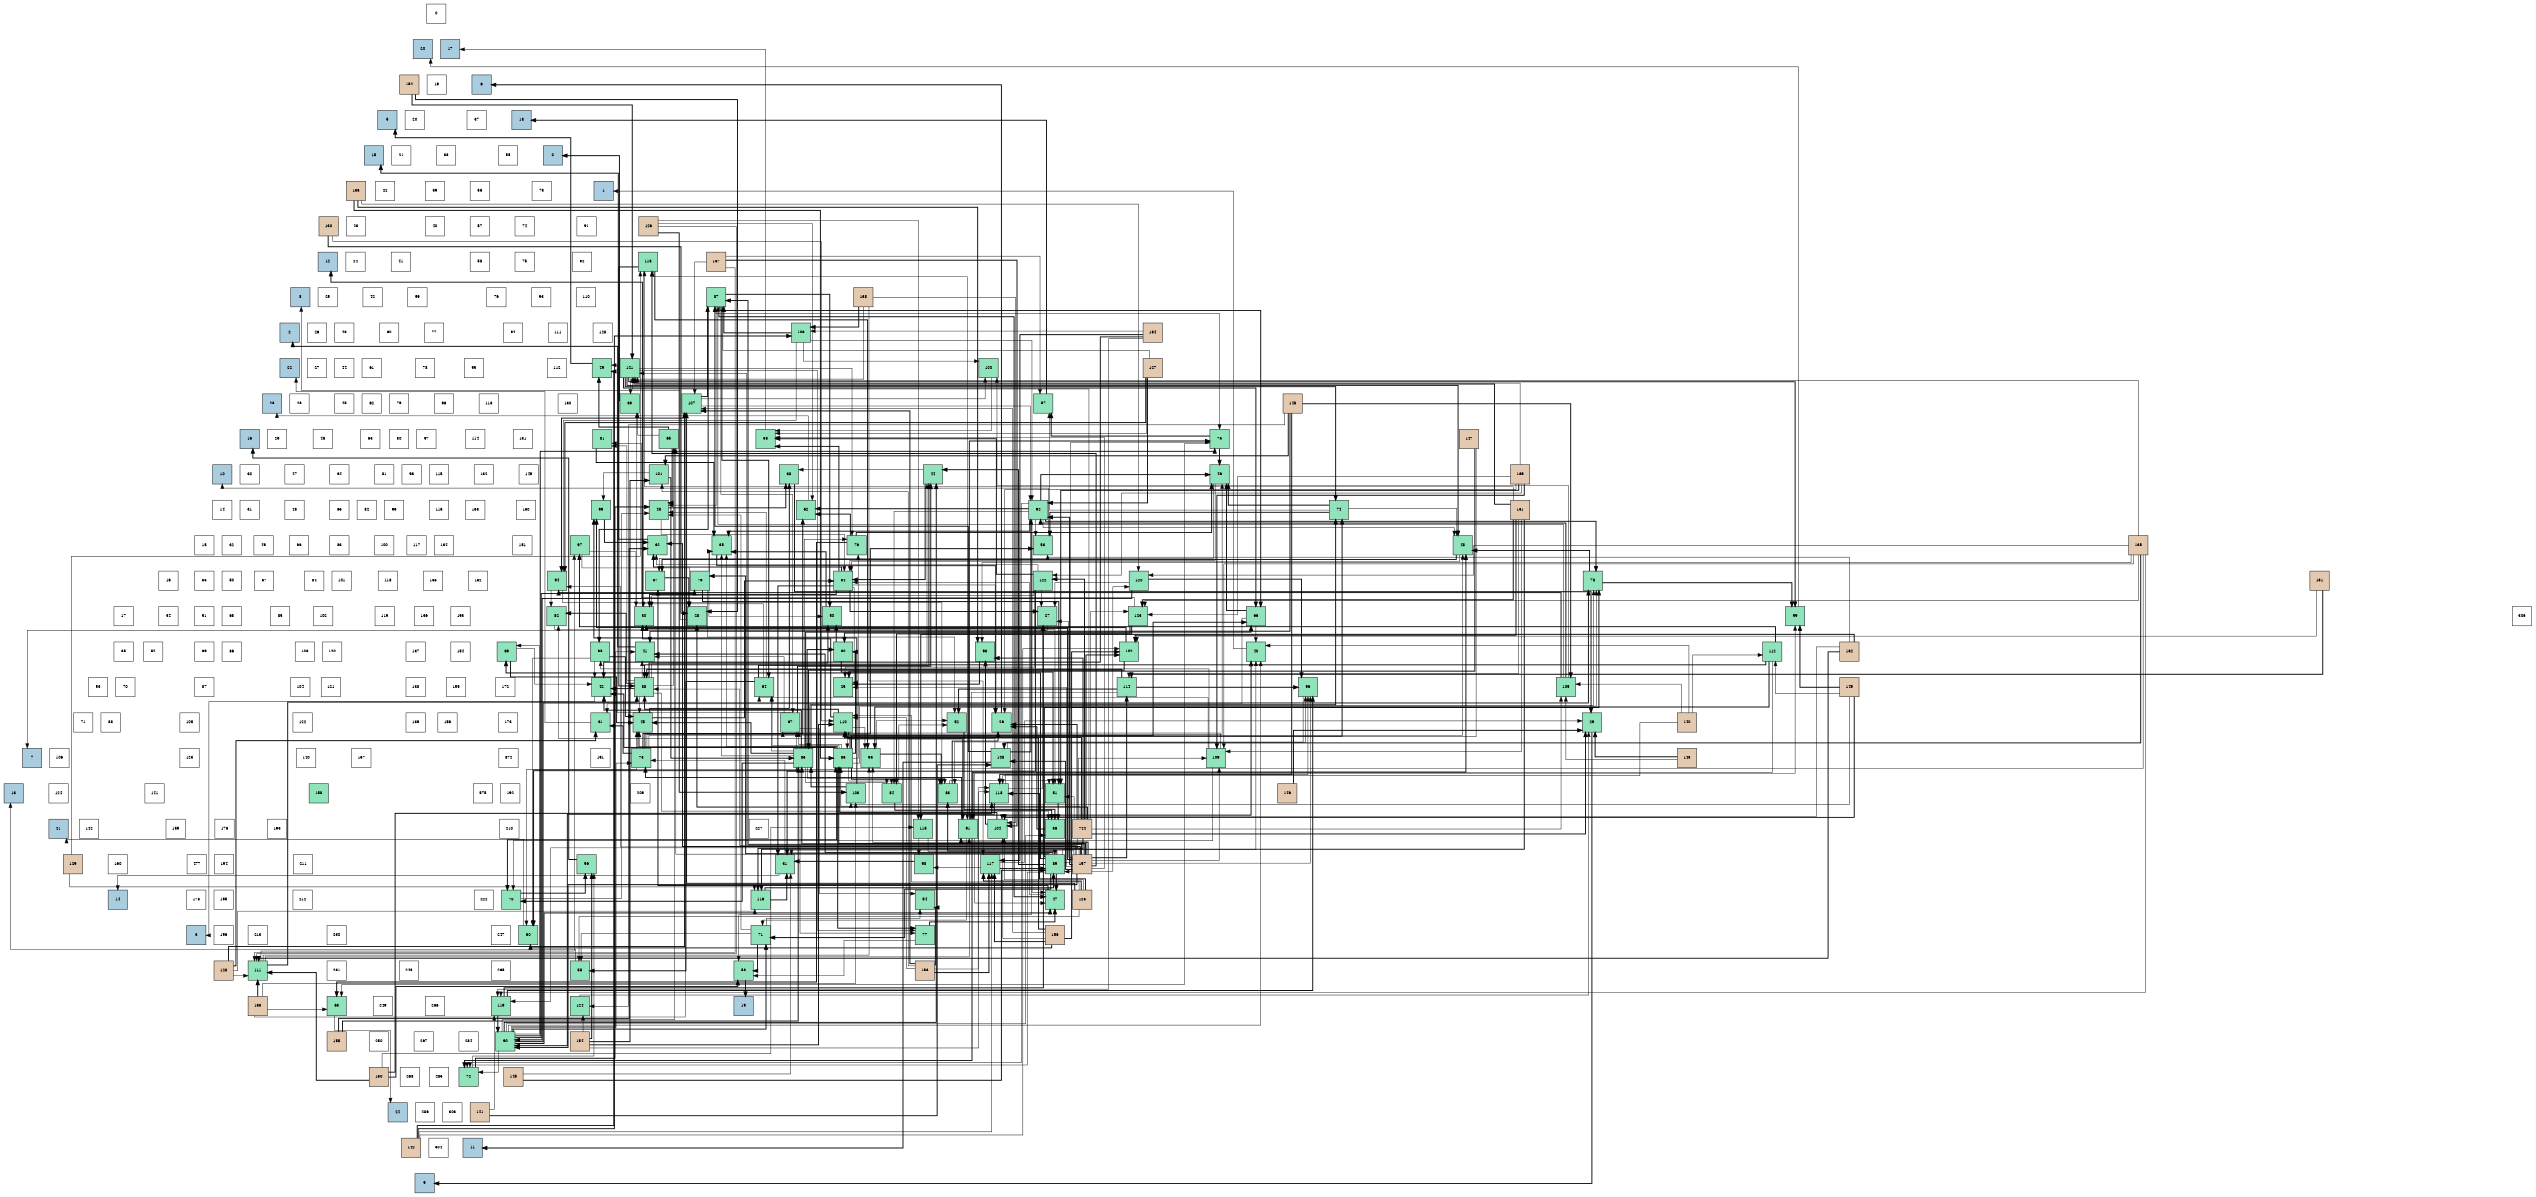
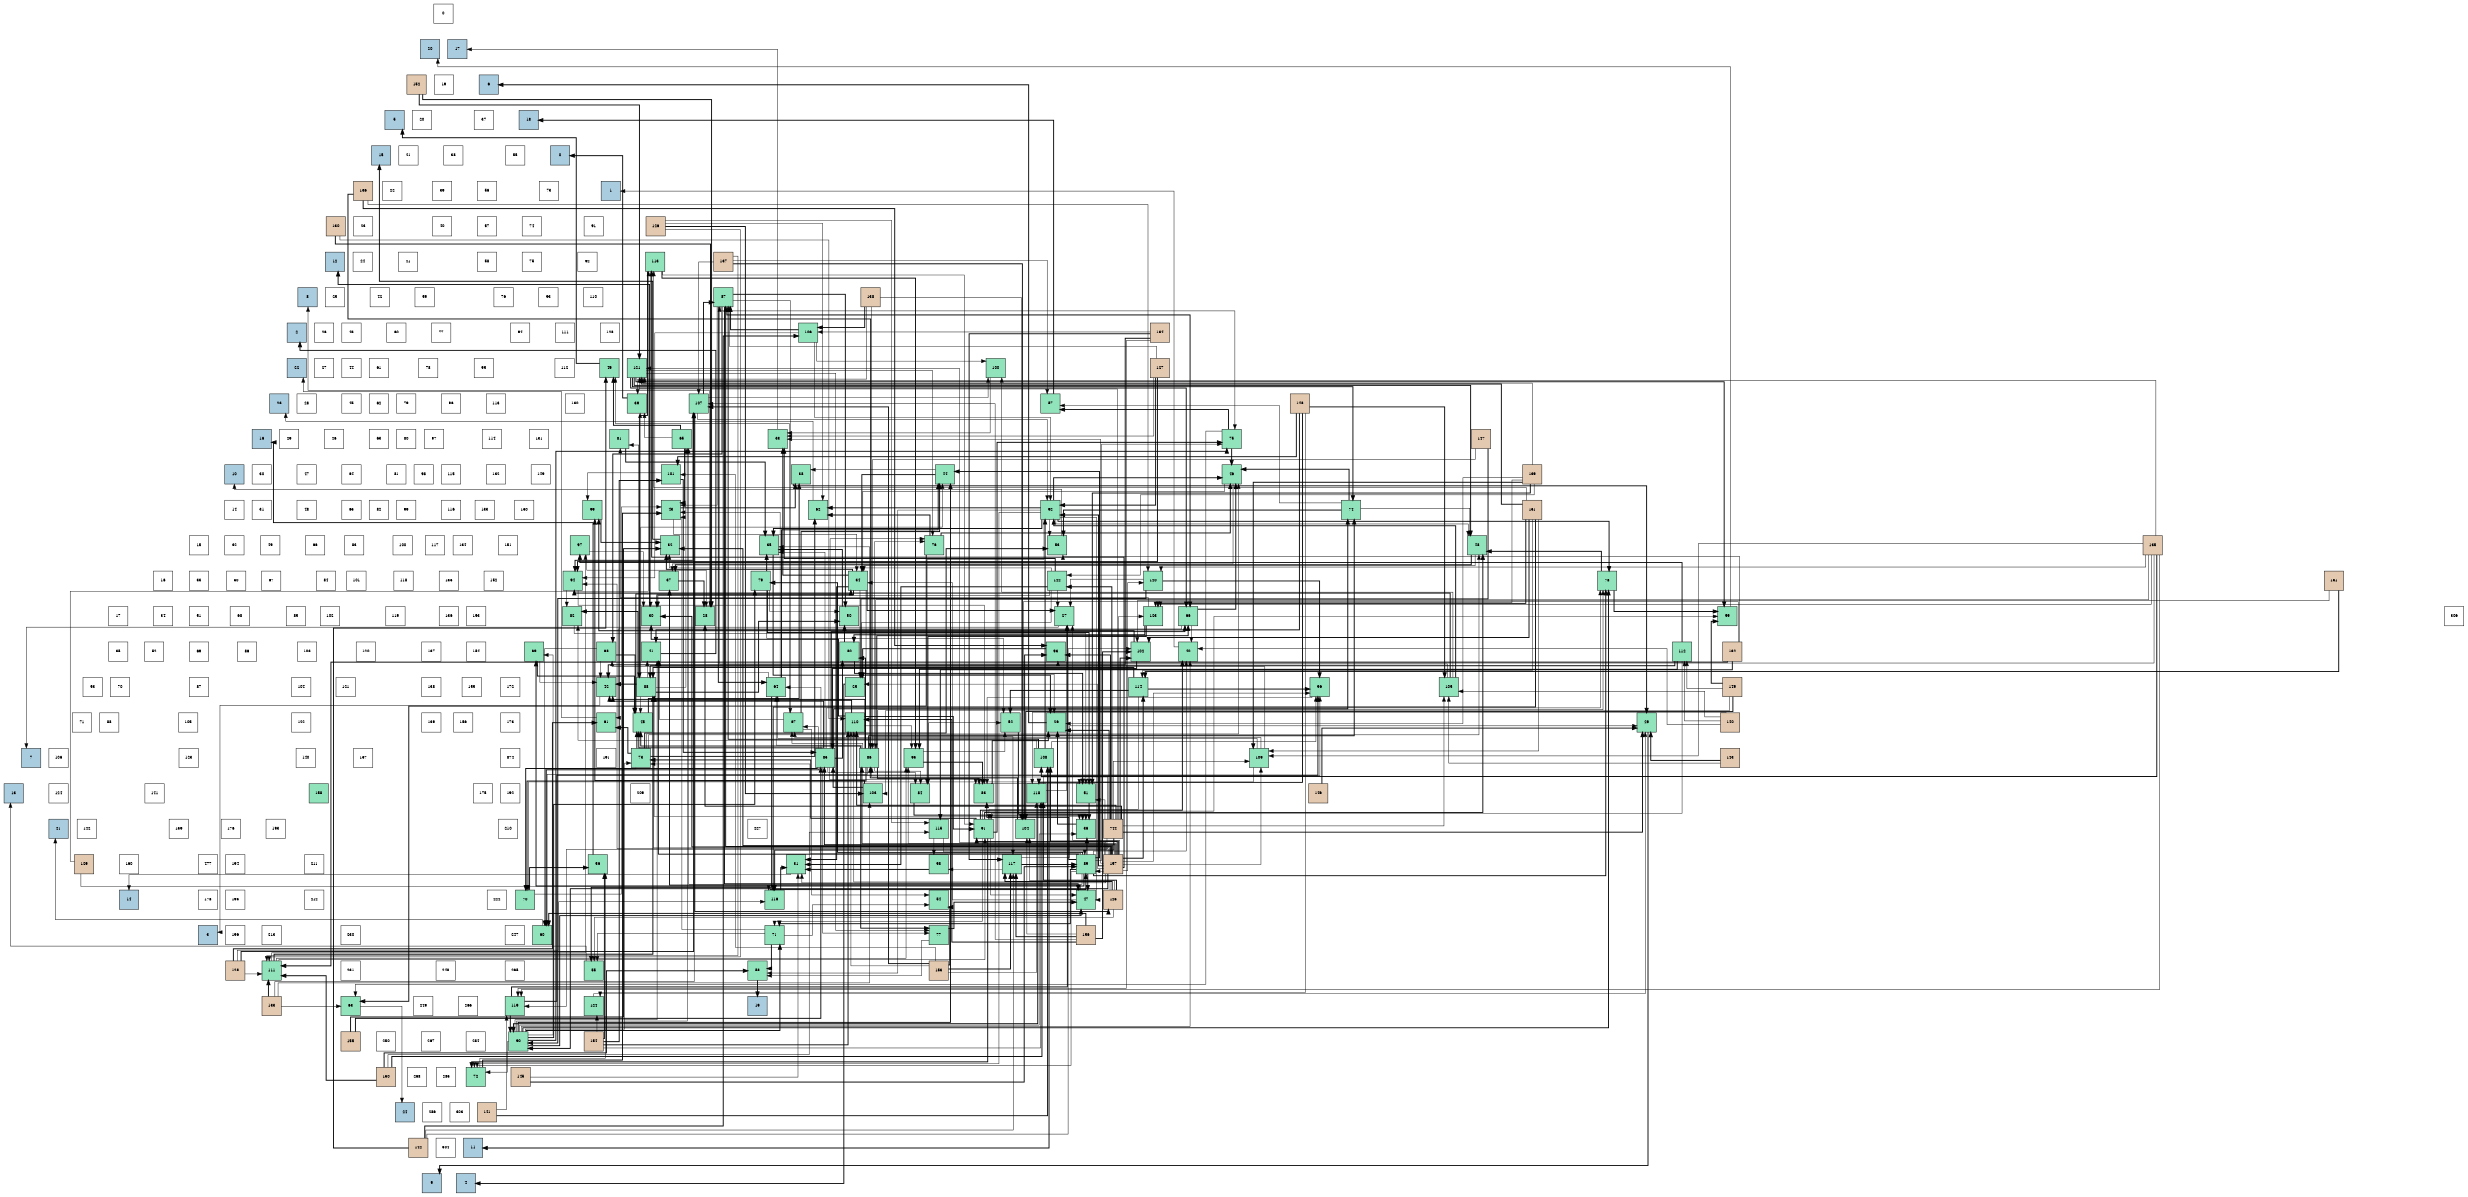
(483, 793) -> (483, 793)
(687, 848) -> (695, 869)
none -> (1087, 849)
none -> (466, 1183)
